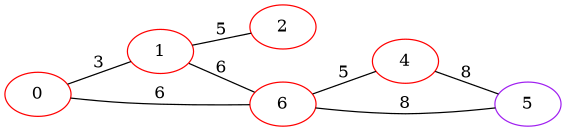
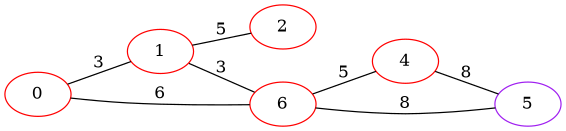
(222, 68) -> (222, 68)
